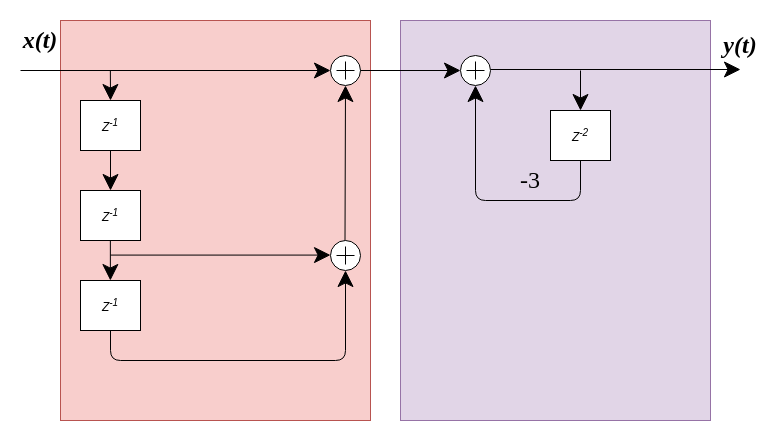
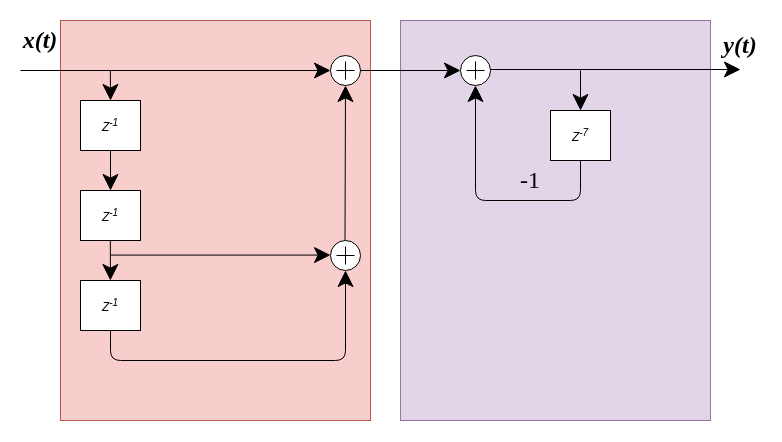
(581, 136) -> (581, 136)
(531, 181) -> (531, 181)
